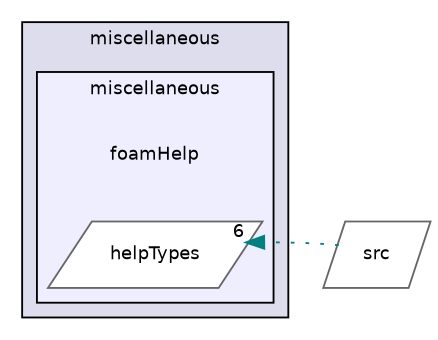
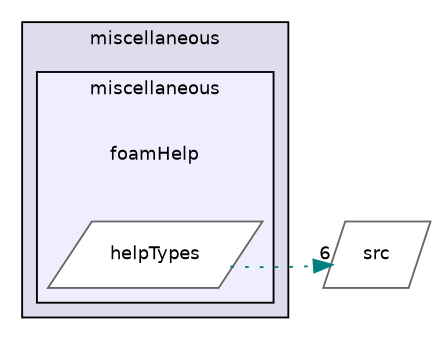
(301, 243) -> (261, 267)
